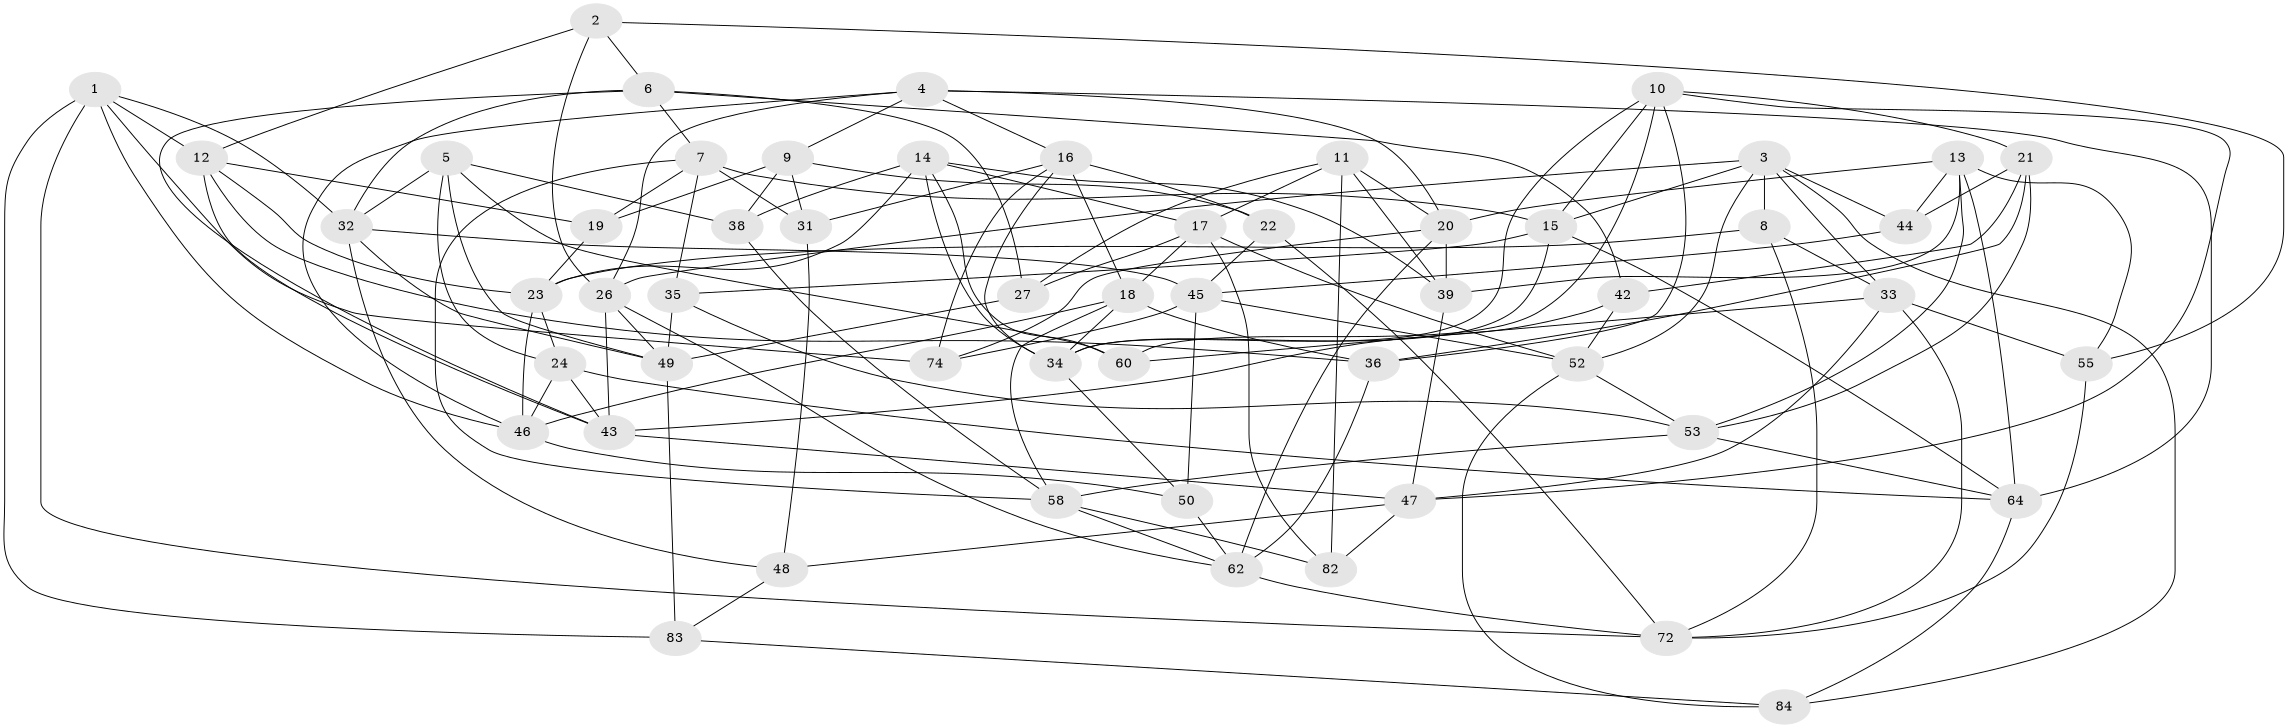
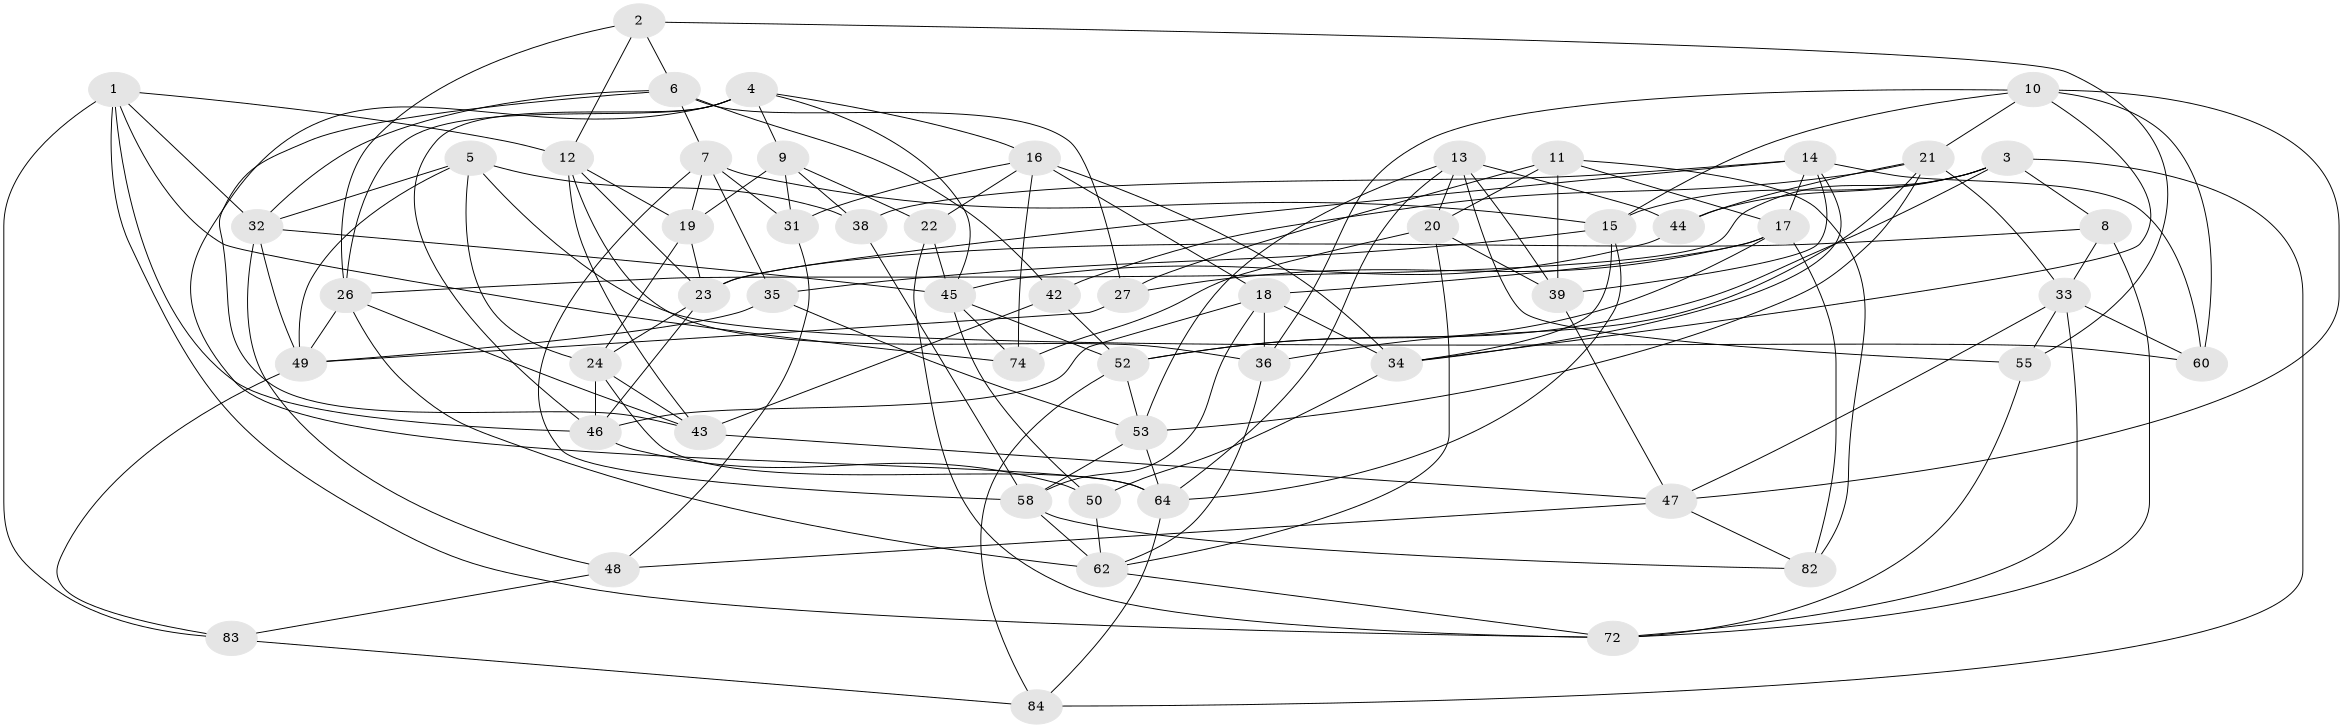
(1211, 106) -> (912, 155)
(1825, 228) -> (2005, 220)
none -> (647, 287)
